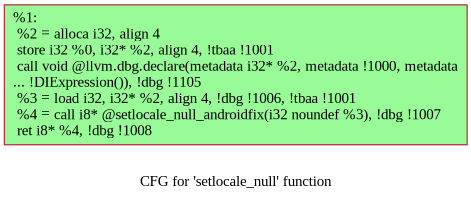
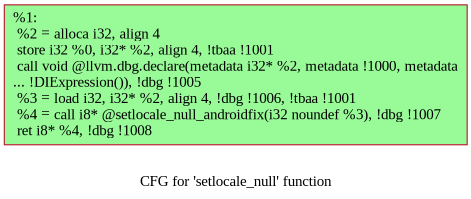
(107, 82) -> (107, 82)
